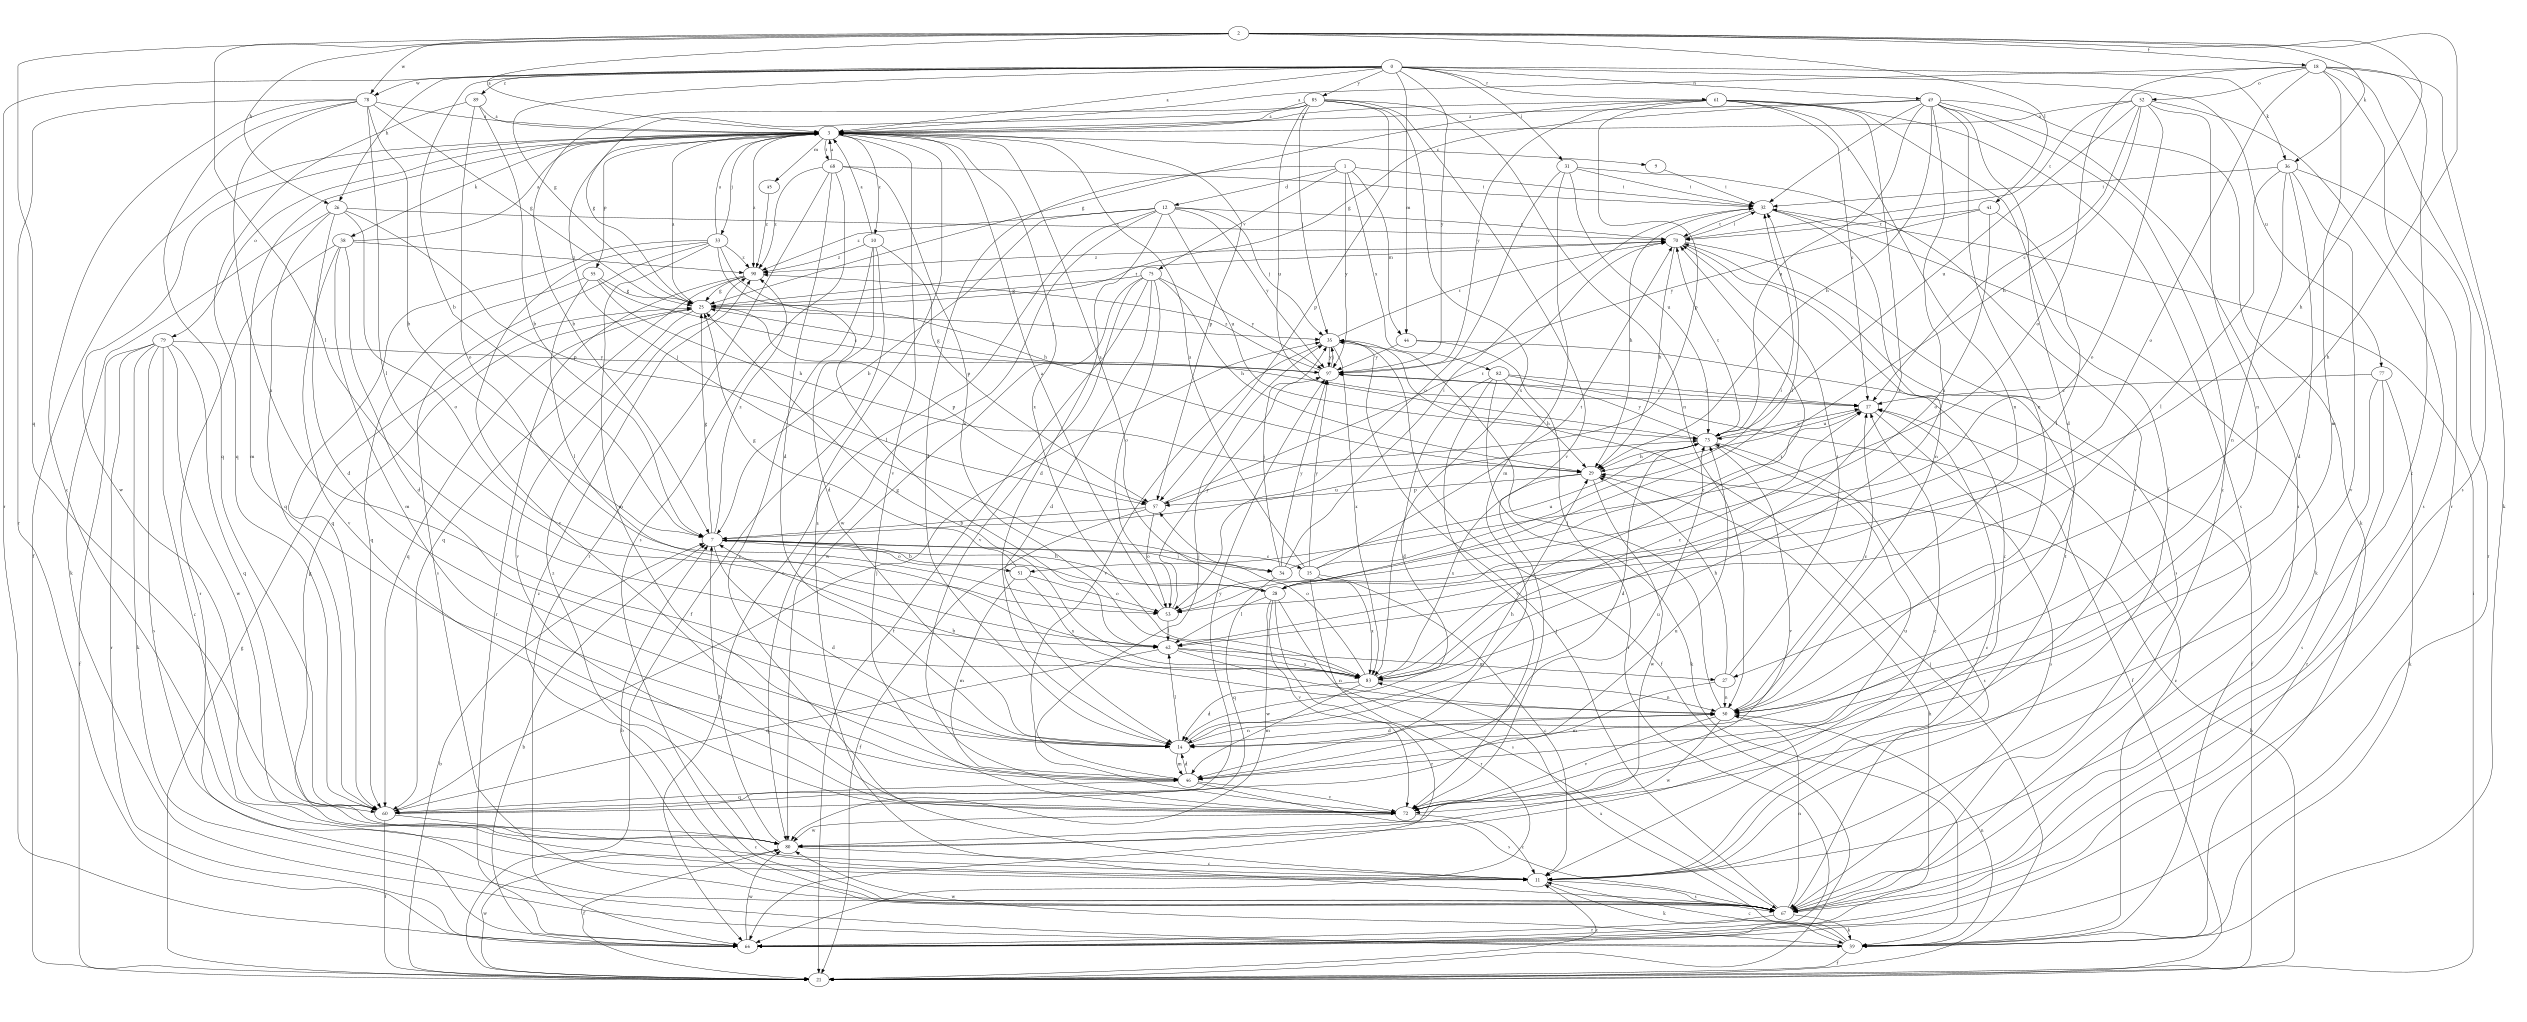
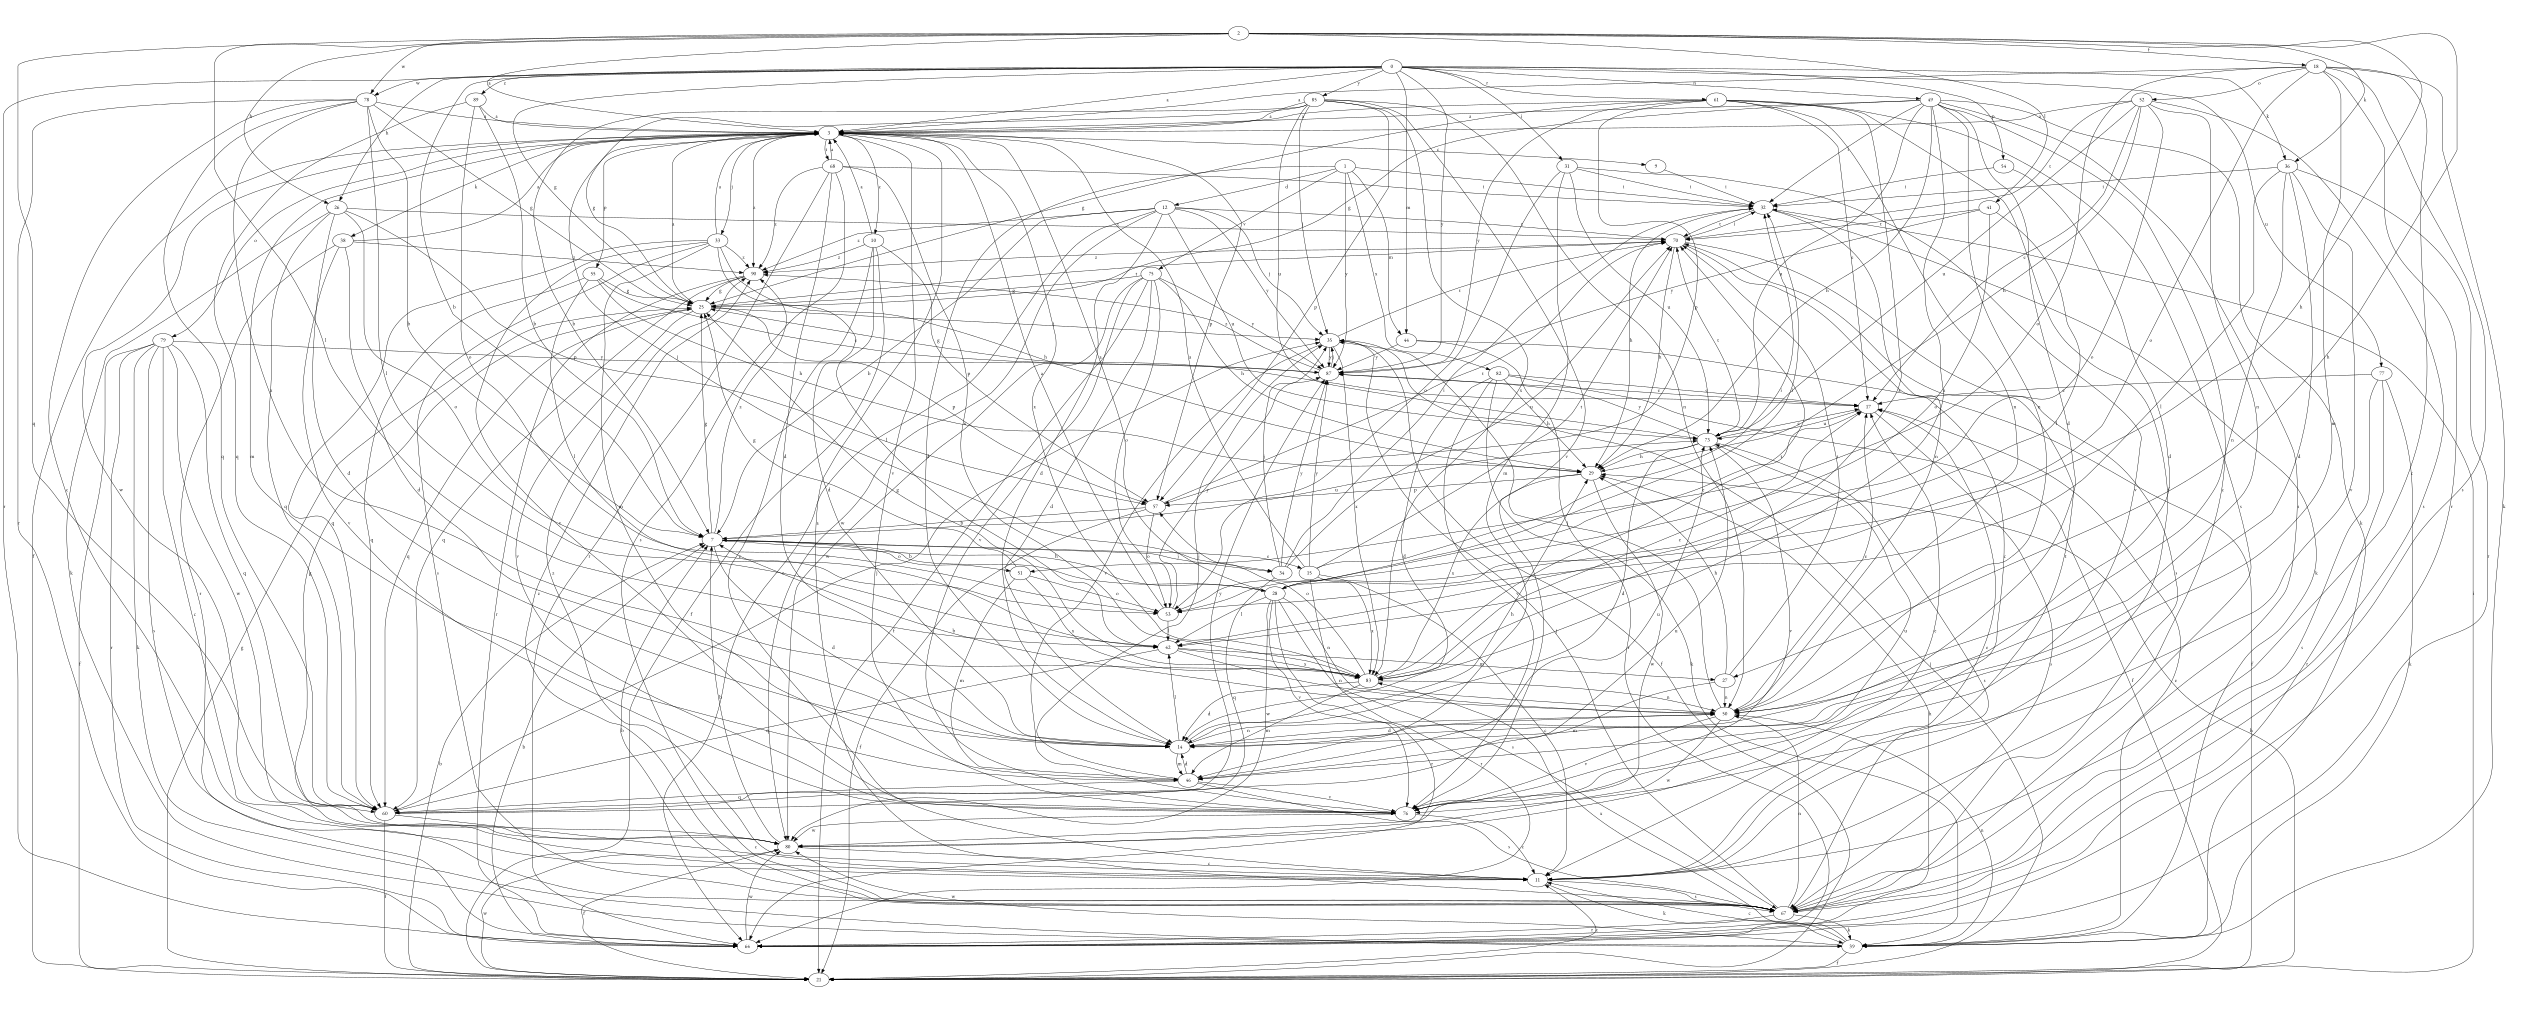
none -> (2004, 166)
(769, 187) -> none
(1329, 374) -> (1329, 374)
(1495, 515) -> (1480, 432)
(627, 671) -> none
none -> (1475, 697)
(1406, 814) -> (1406, 814)
